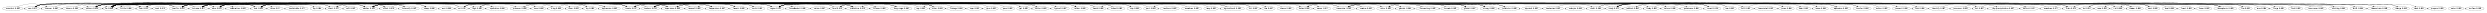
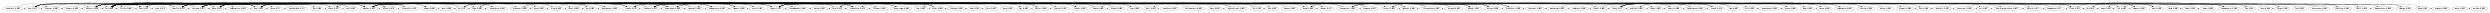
(1192, 9) -> (1193, 9)
